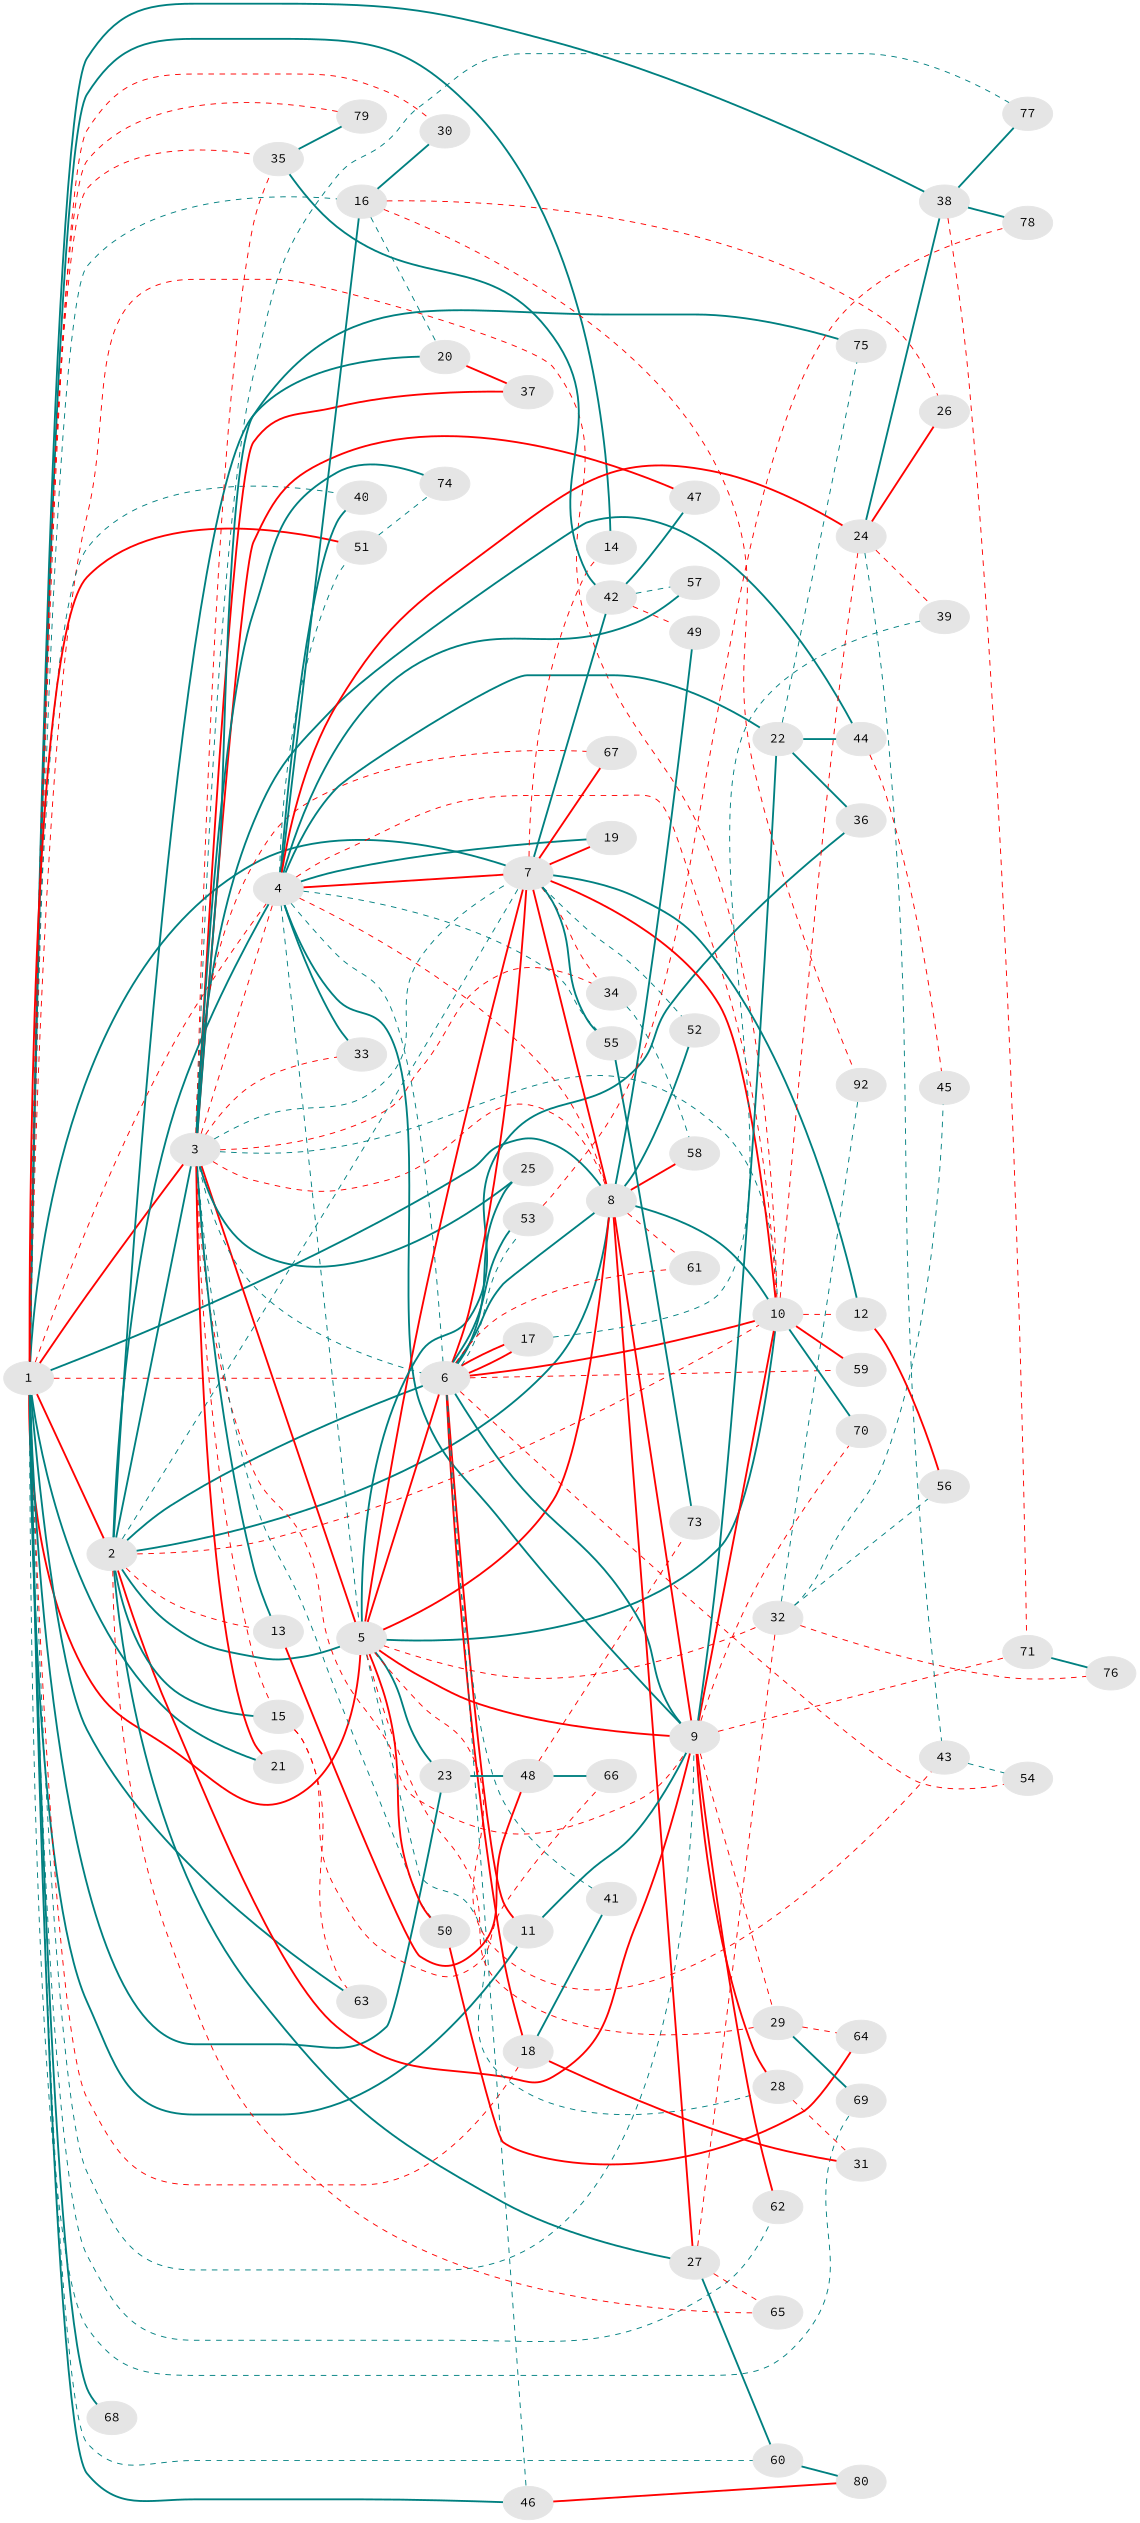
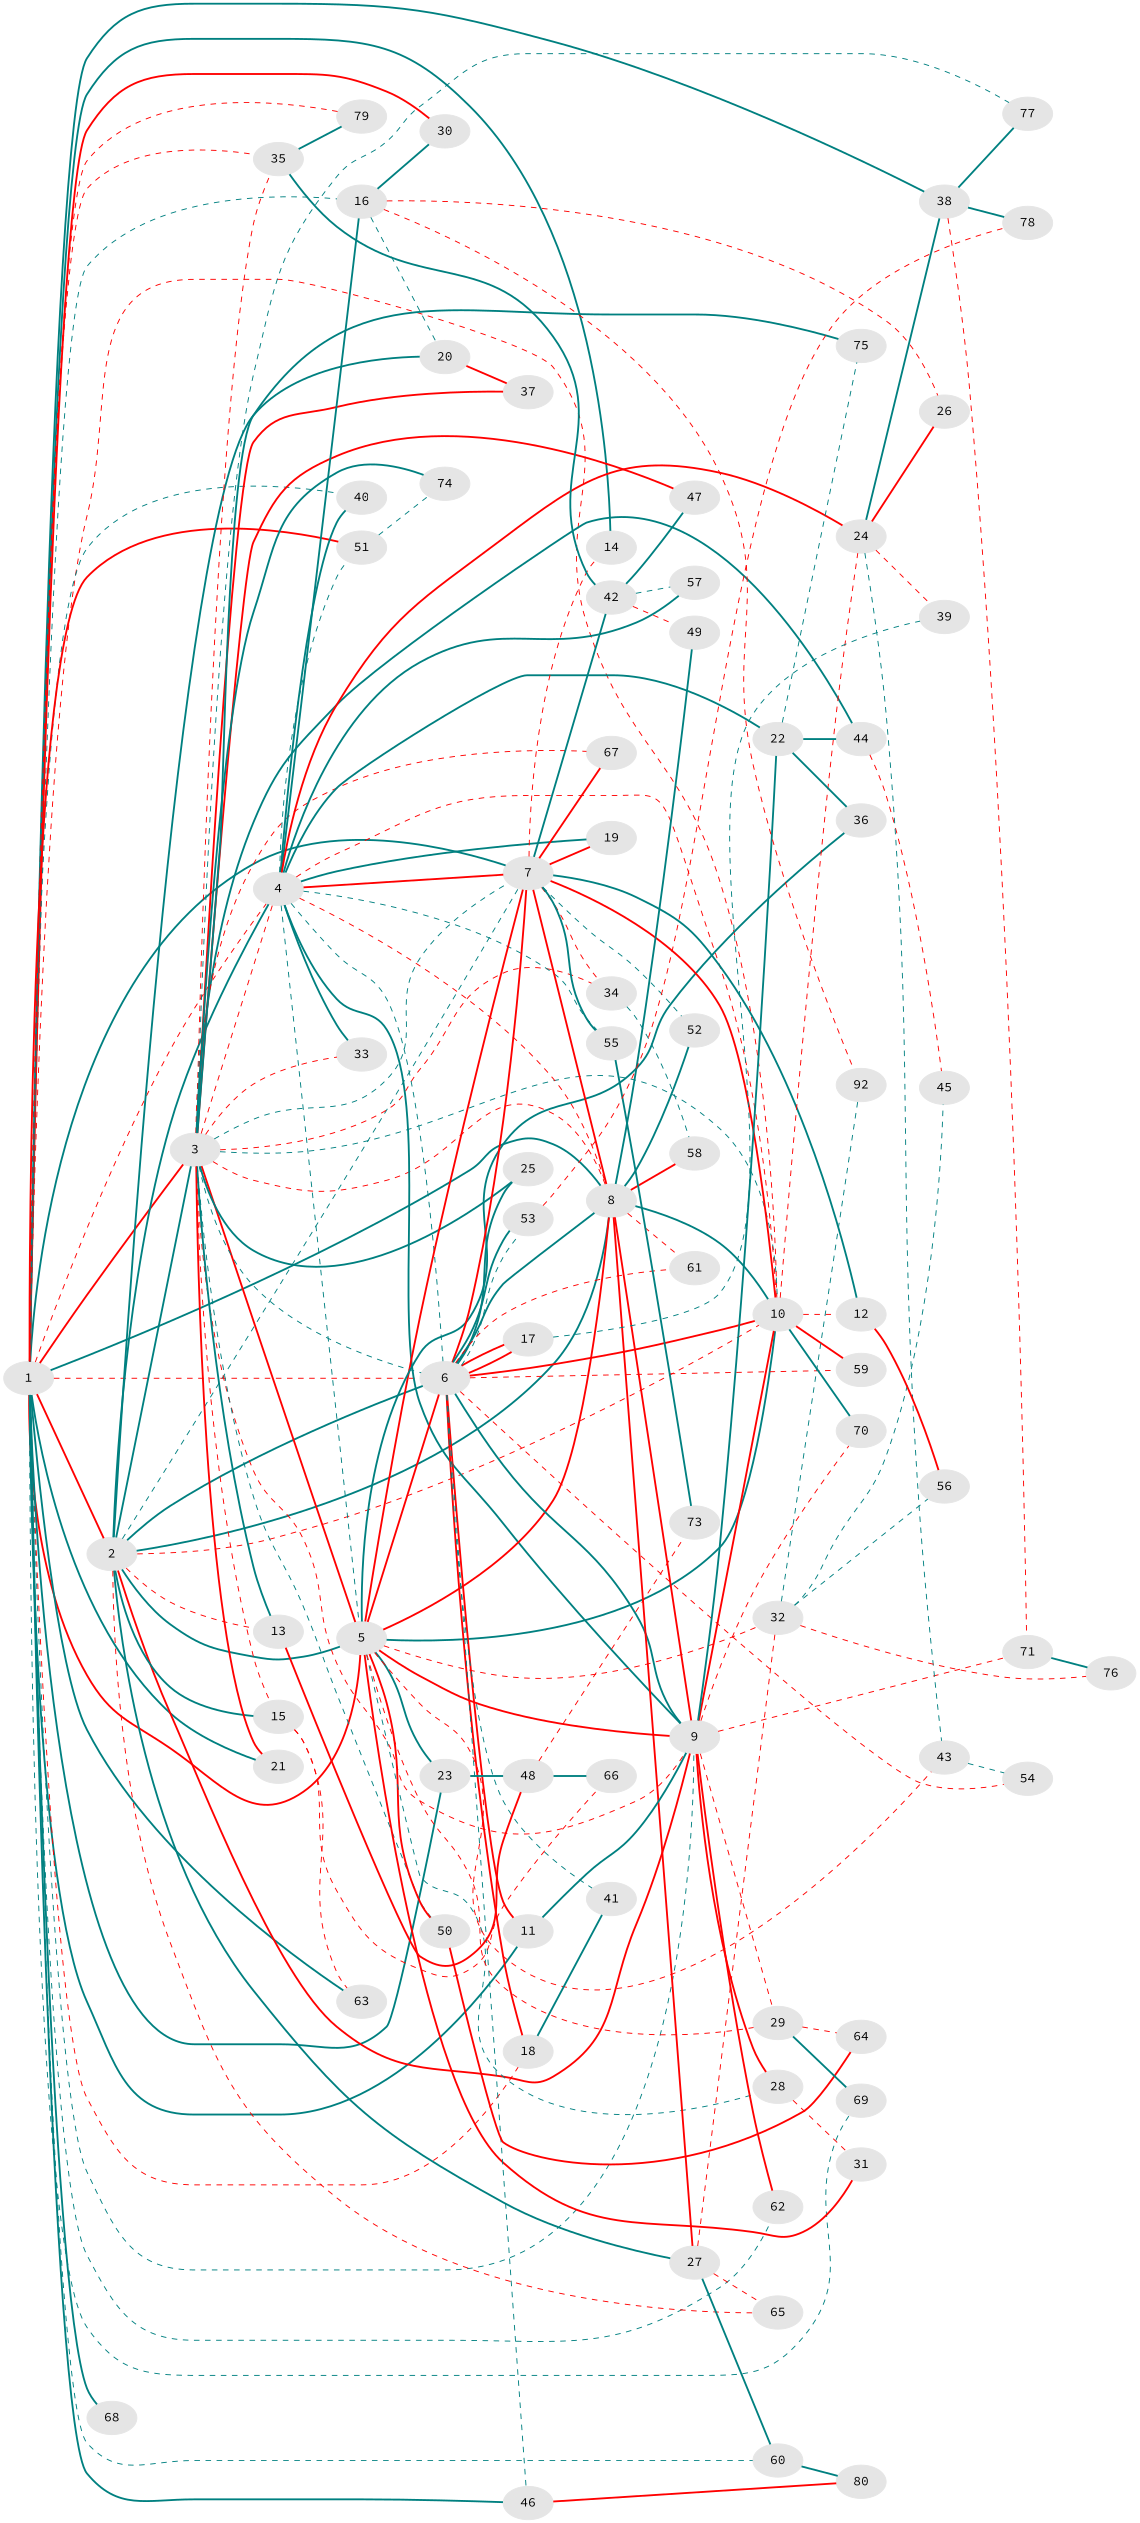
(82, 158) -> (82, 158)
(690, 2121) -> (466, 2103)
